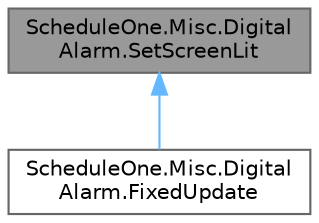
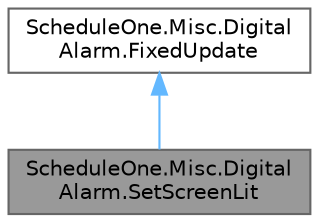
(159, 122) -> (159, 122)
